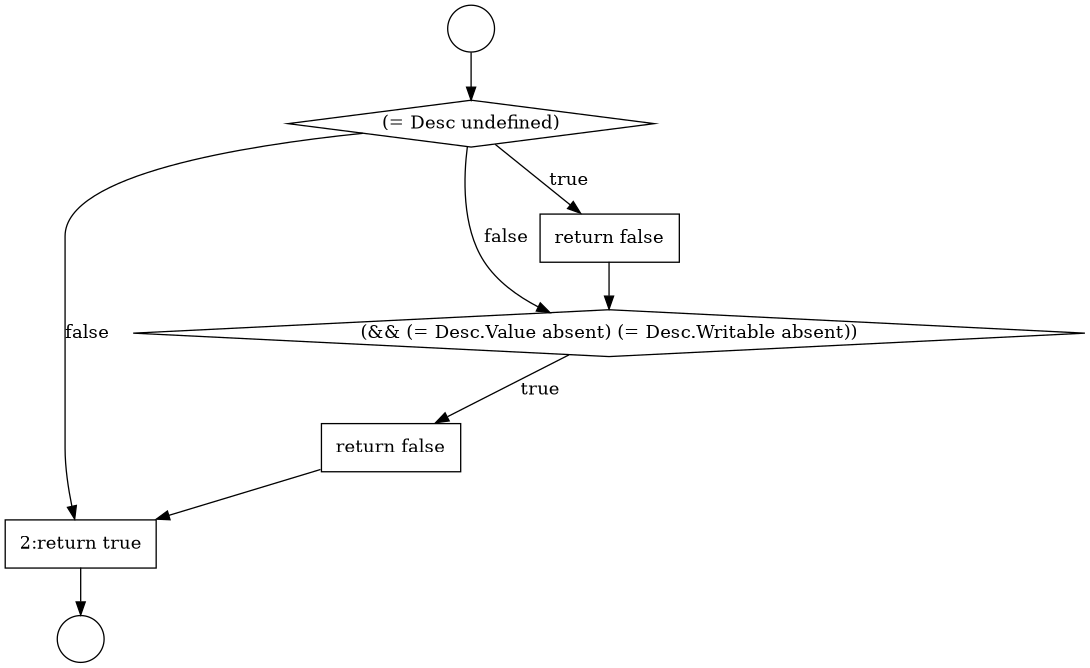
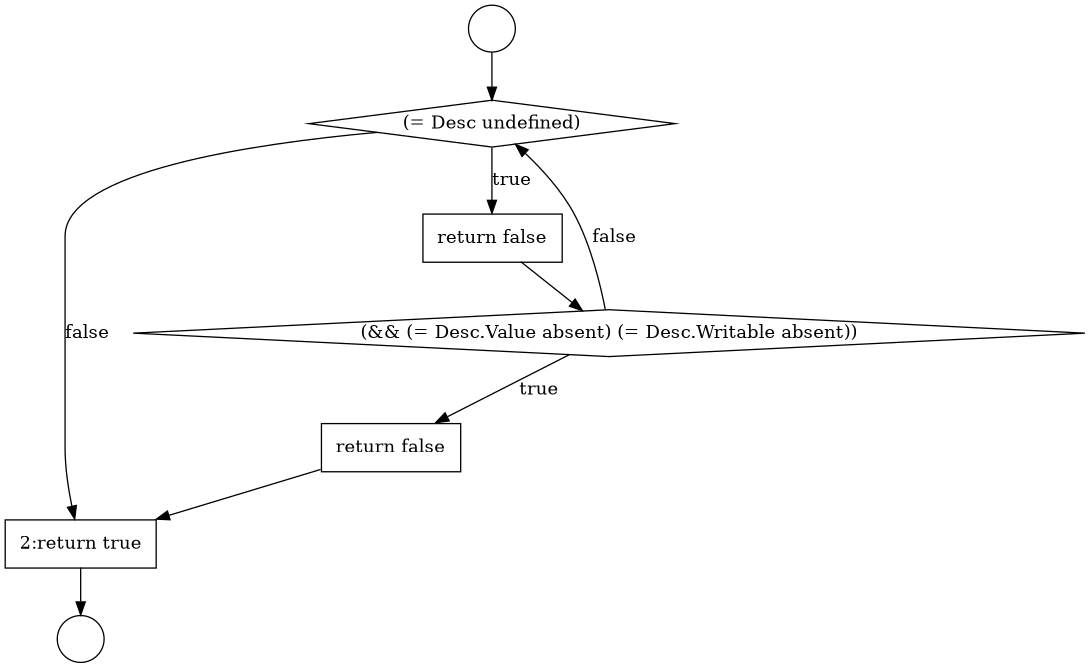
(474, 240) -> (579, 224)
